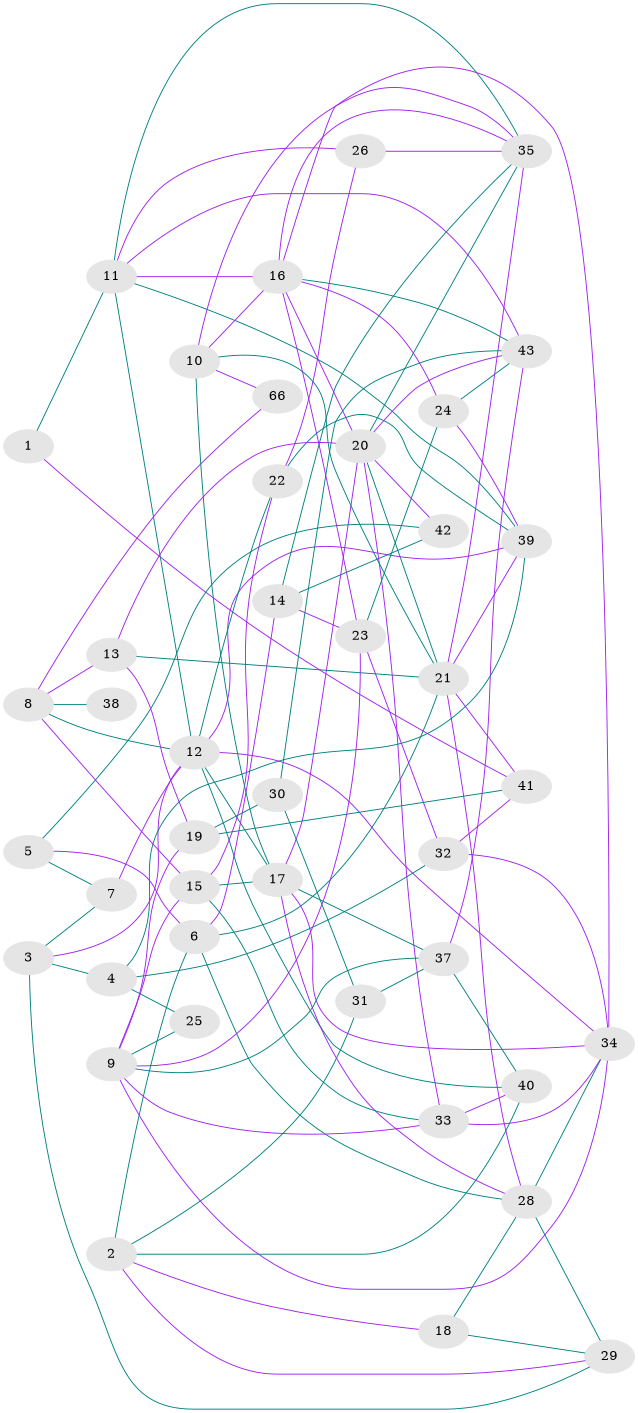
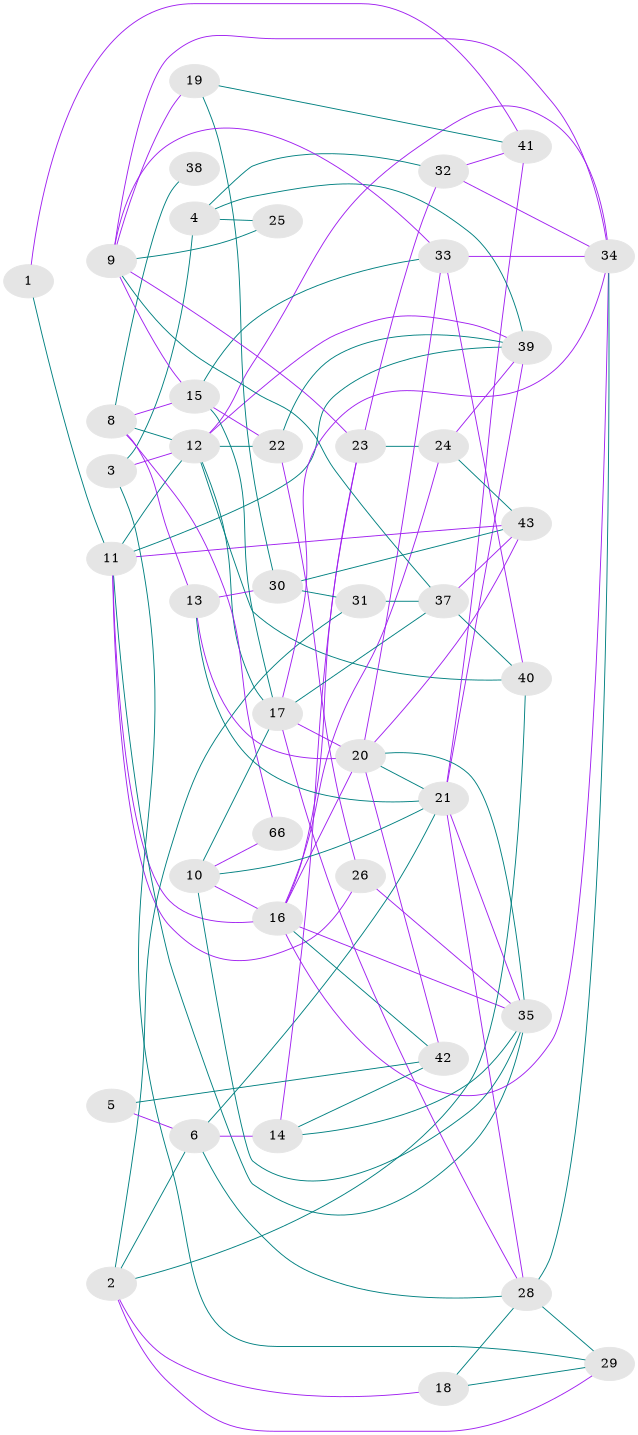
(301, 133) -> (279, 1175)
(408, 300) -> (361, 989)
(159, 739) -> (237, 594)
(112, 895) -> none
